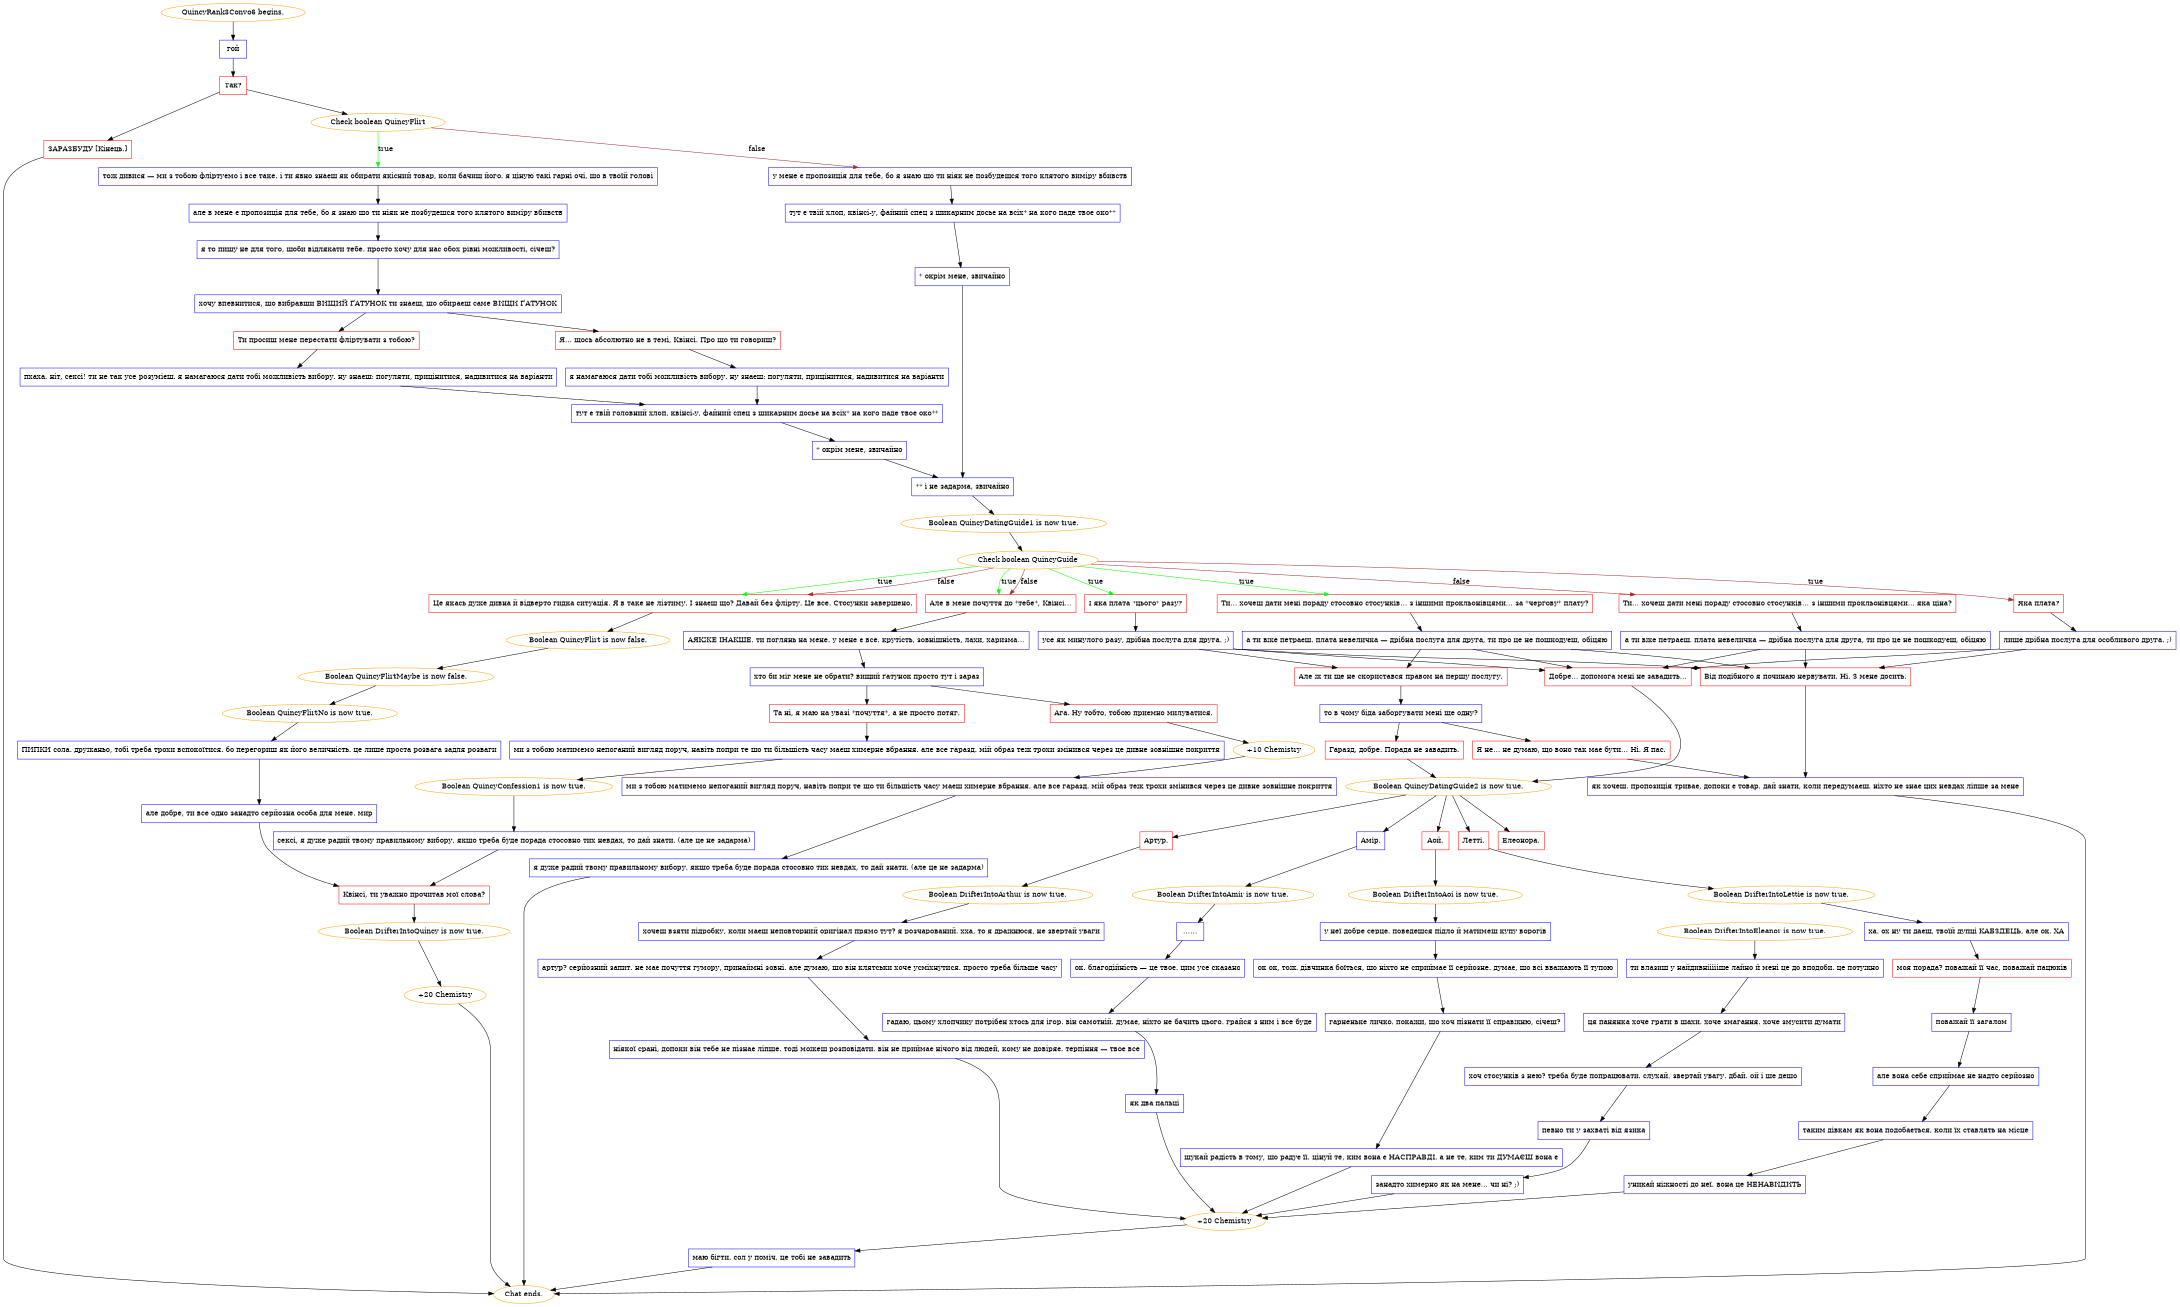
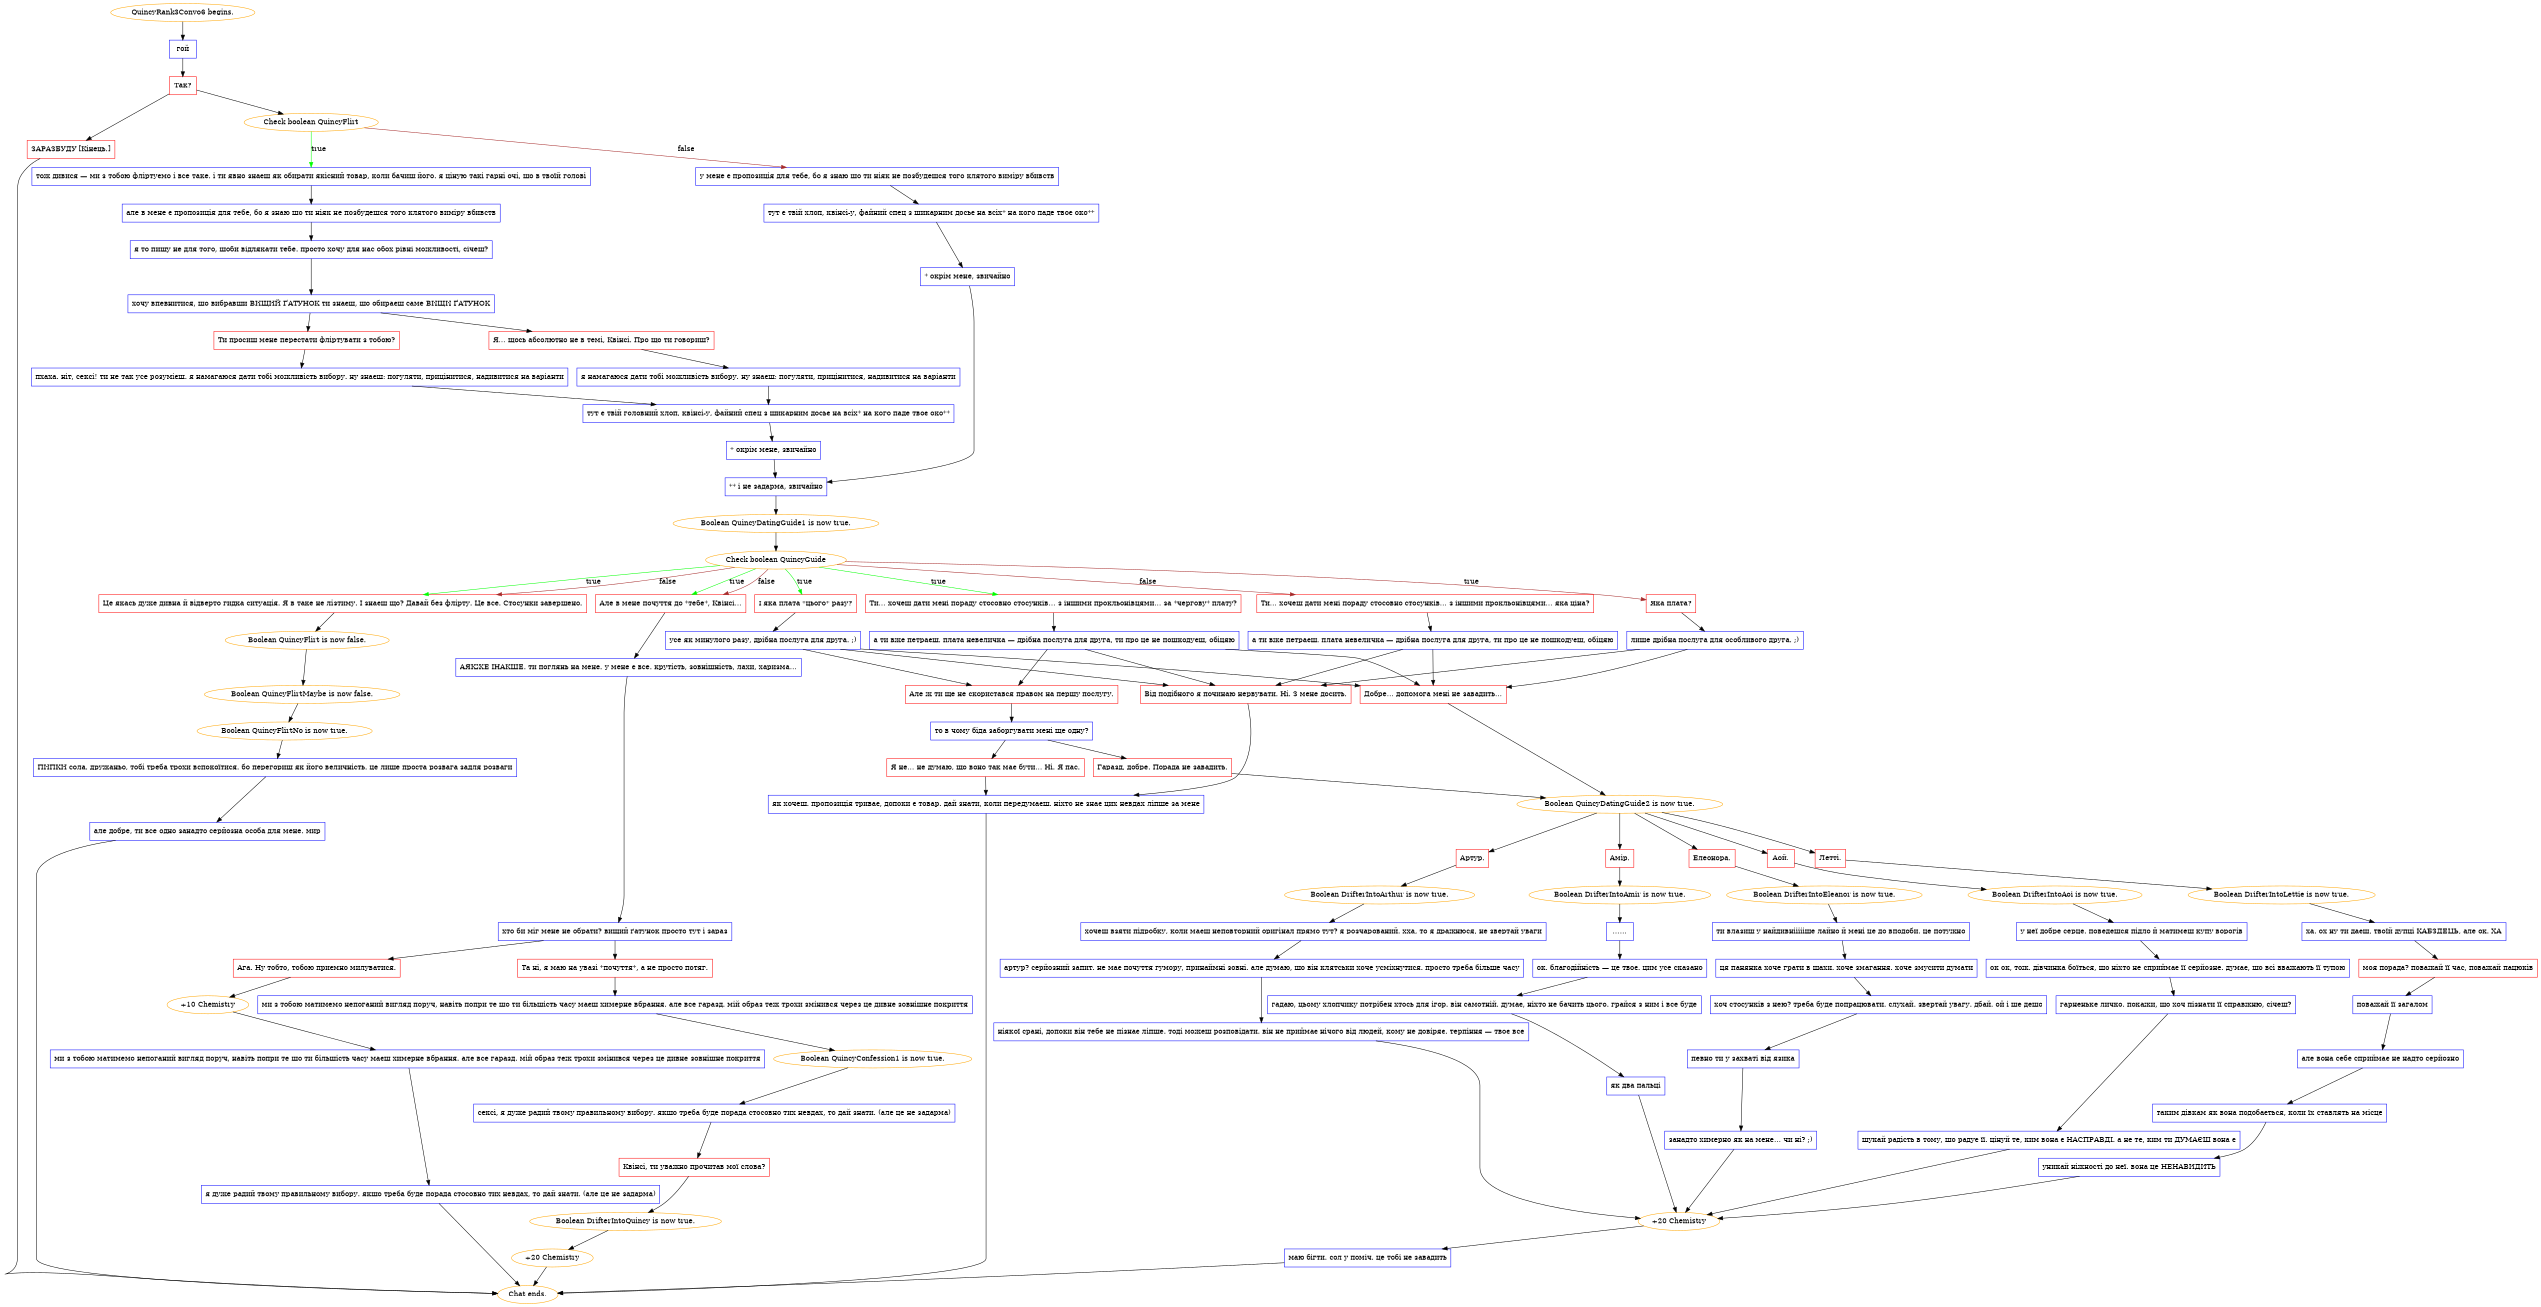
(1371, 841) -> (1620, 858)
(286, 864) -> (36, 1251)
none -> (1764, 875)
